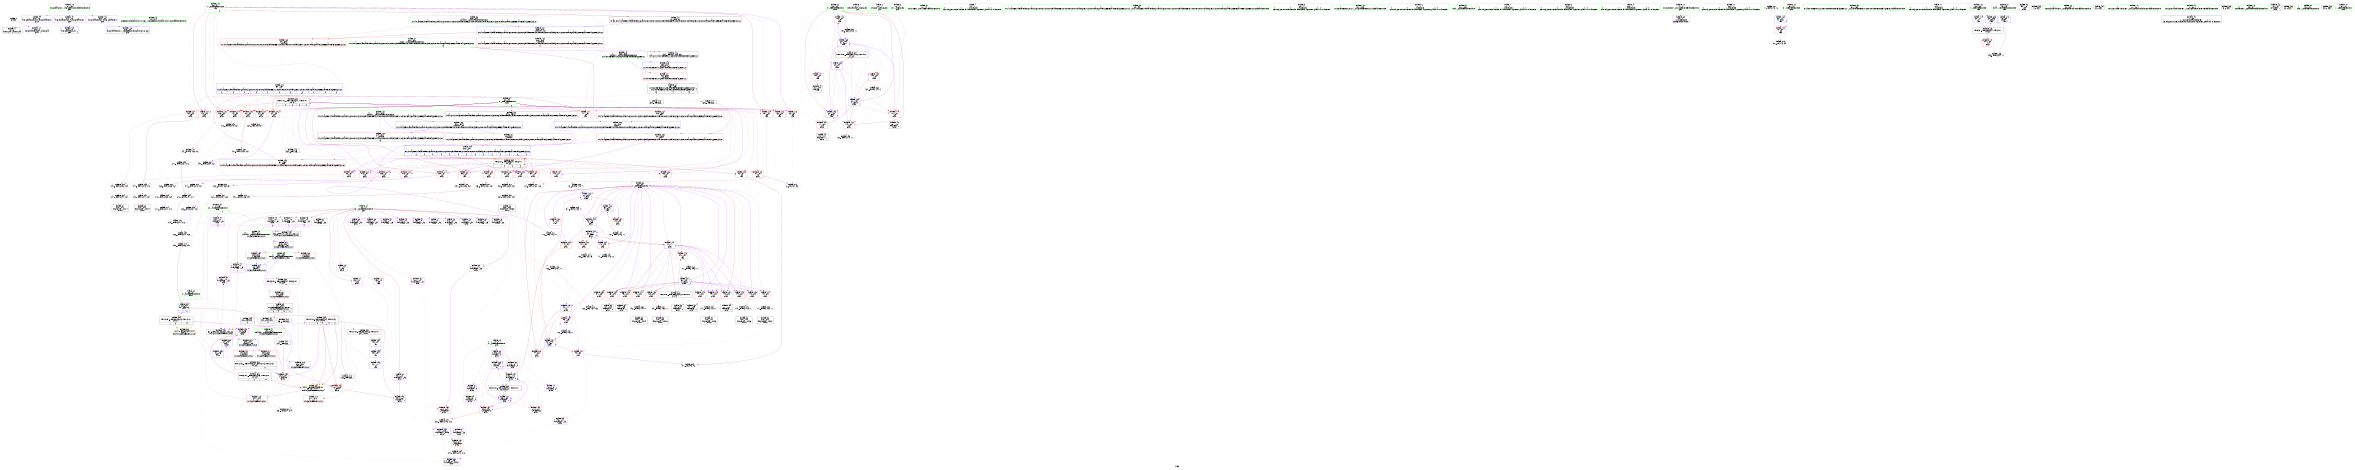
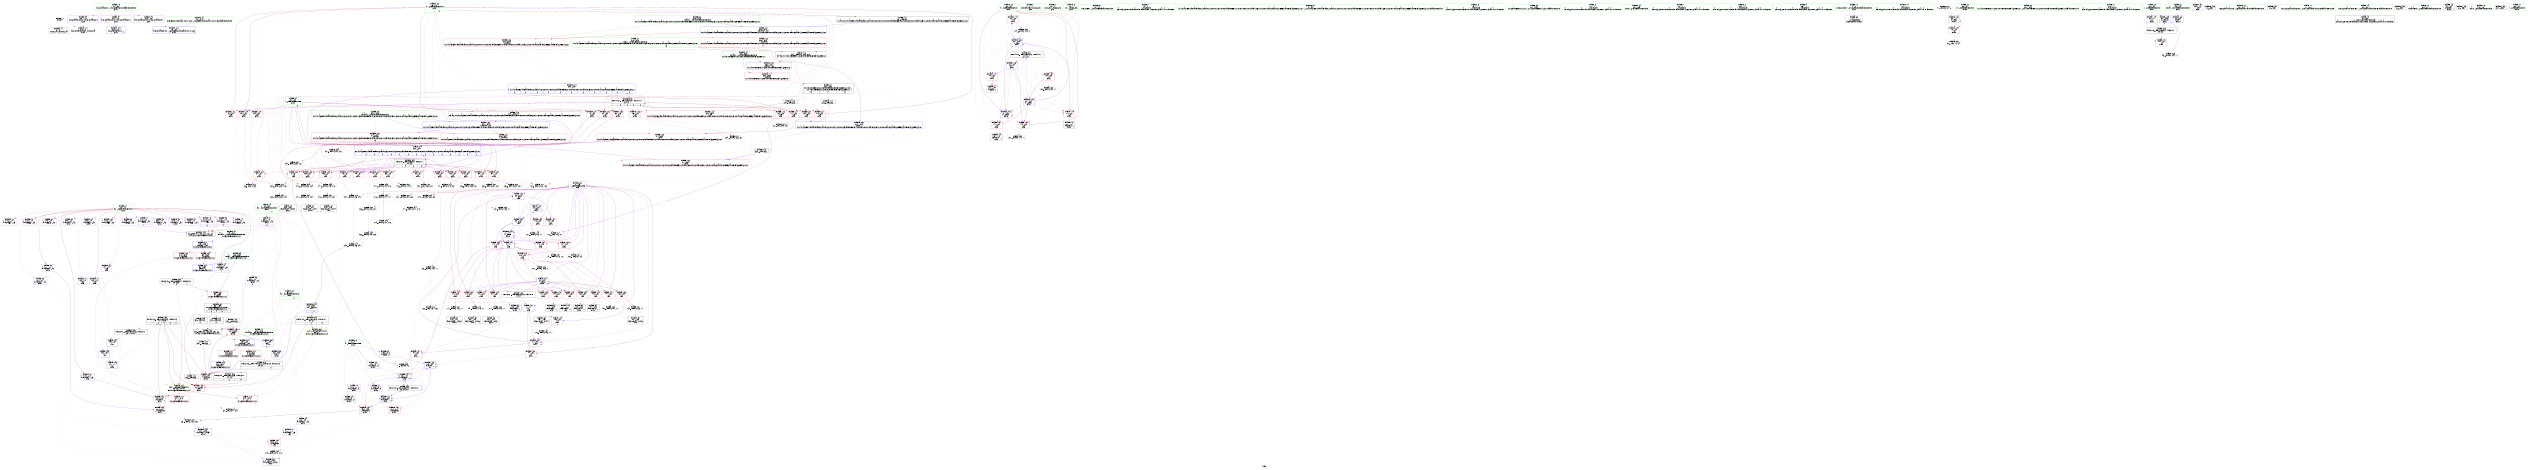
(230, 125) -> none
